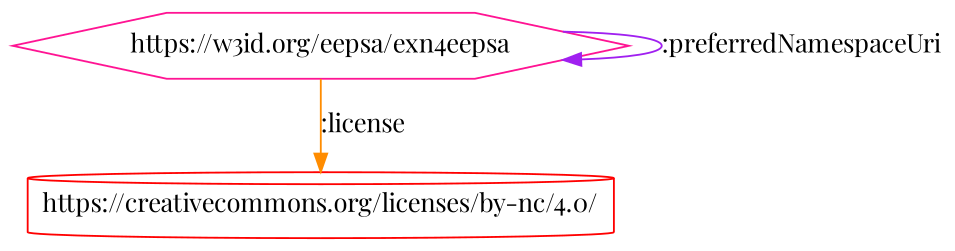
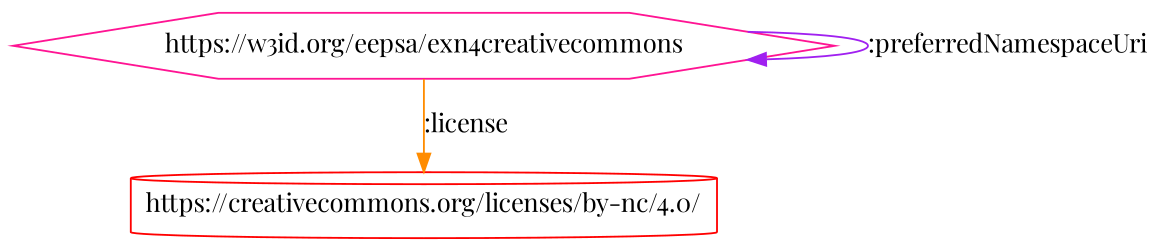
(321, 46) -> (424, 46)
